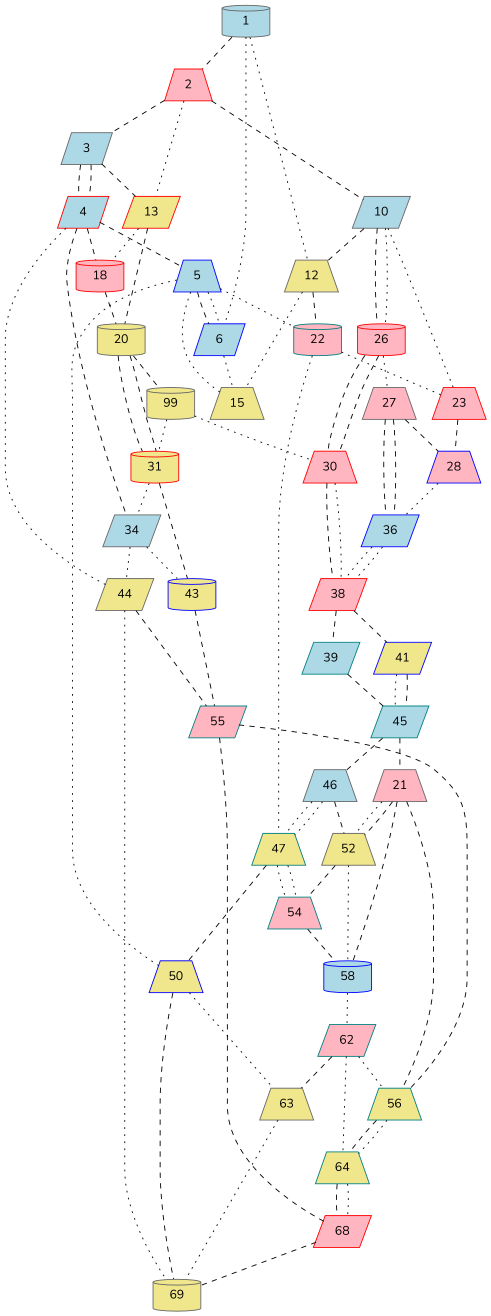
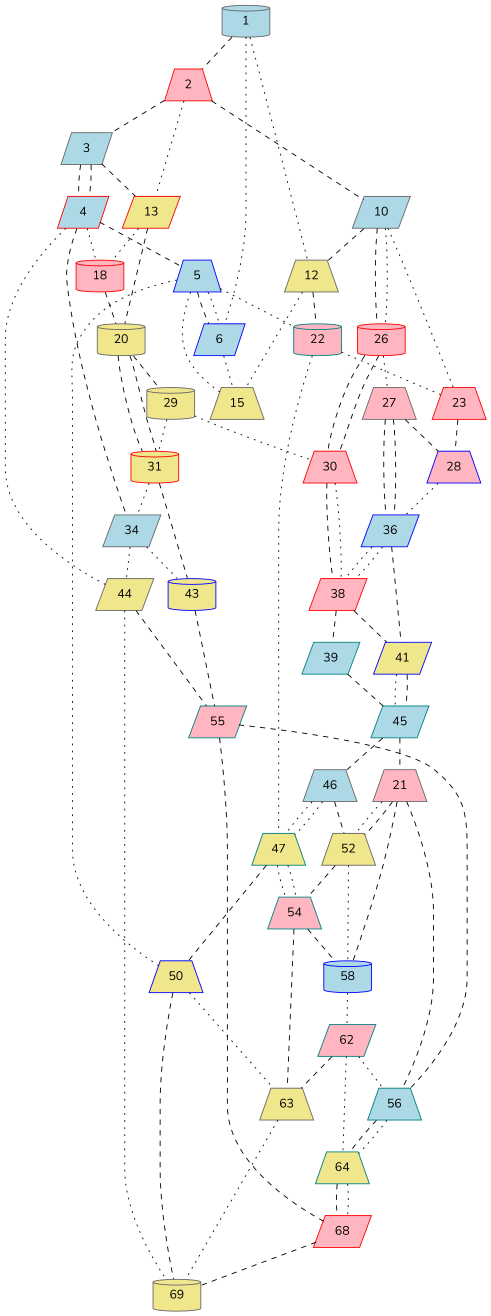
(92, 244) -> (92, 244)
(171, 403) -> (171, 403)
none -> (396, 595)
none -> (291, 1009)
(395, 1104) -> (395, 1104)
